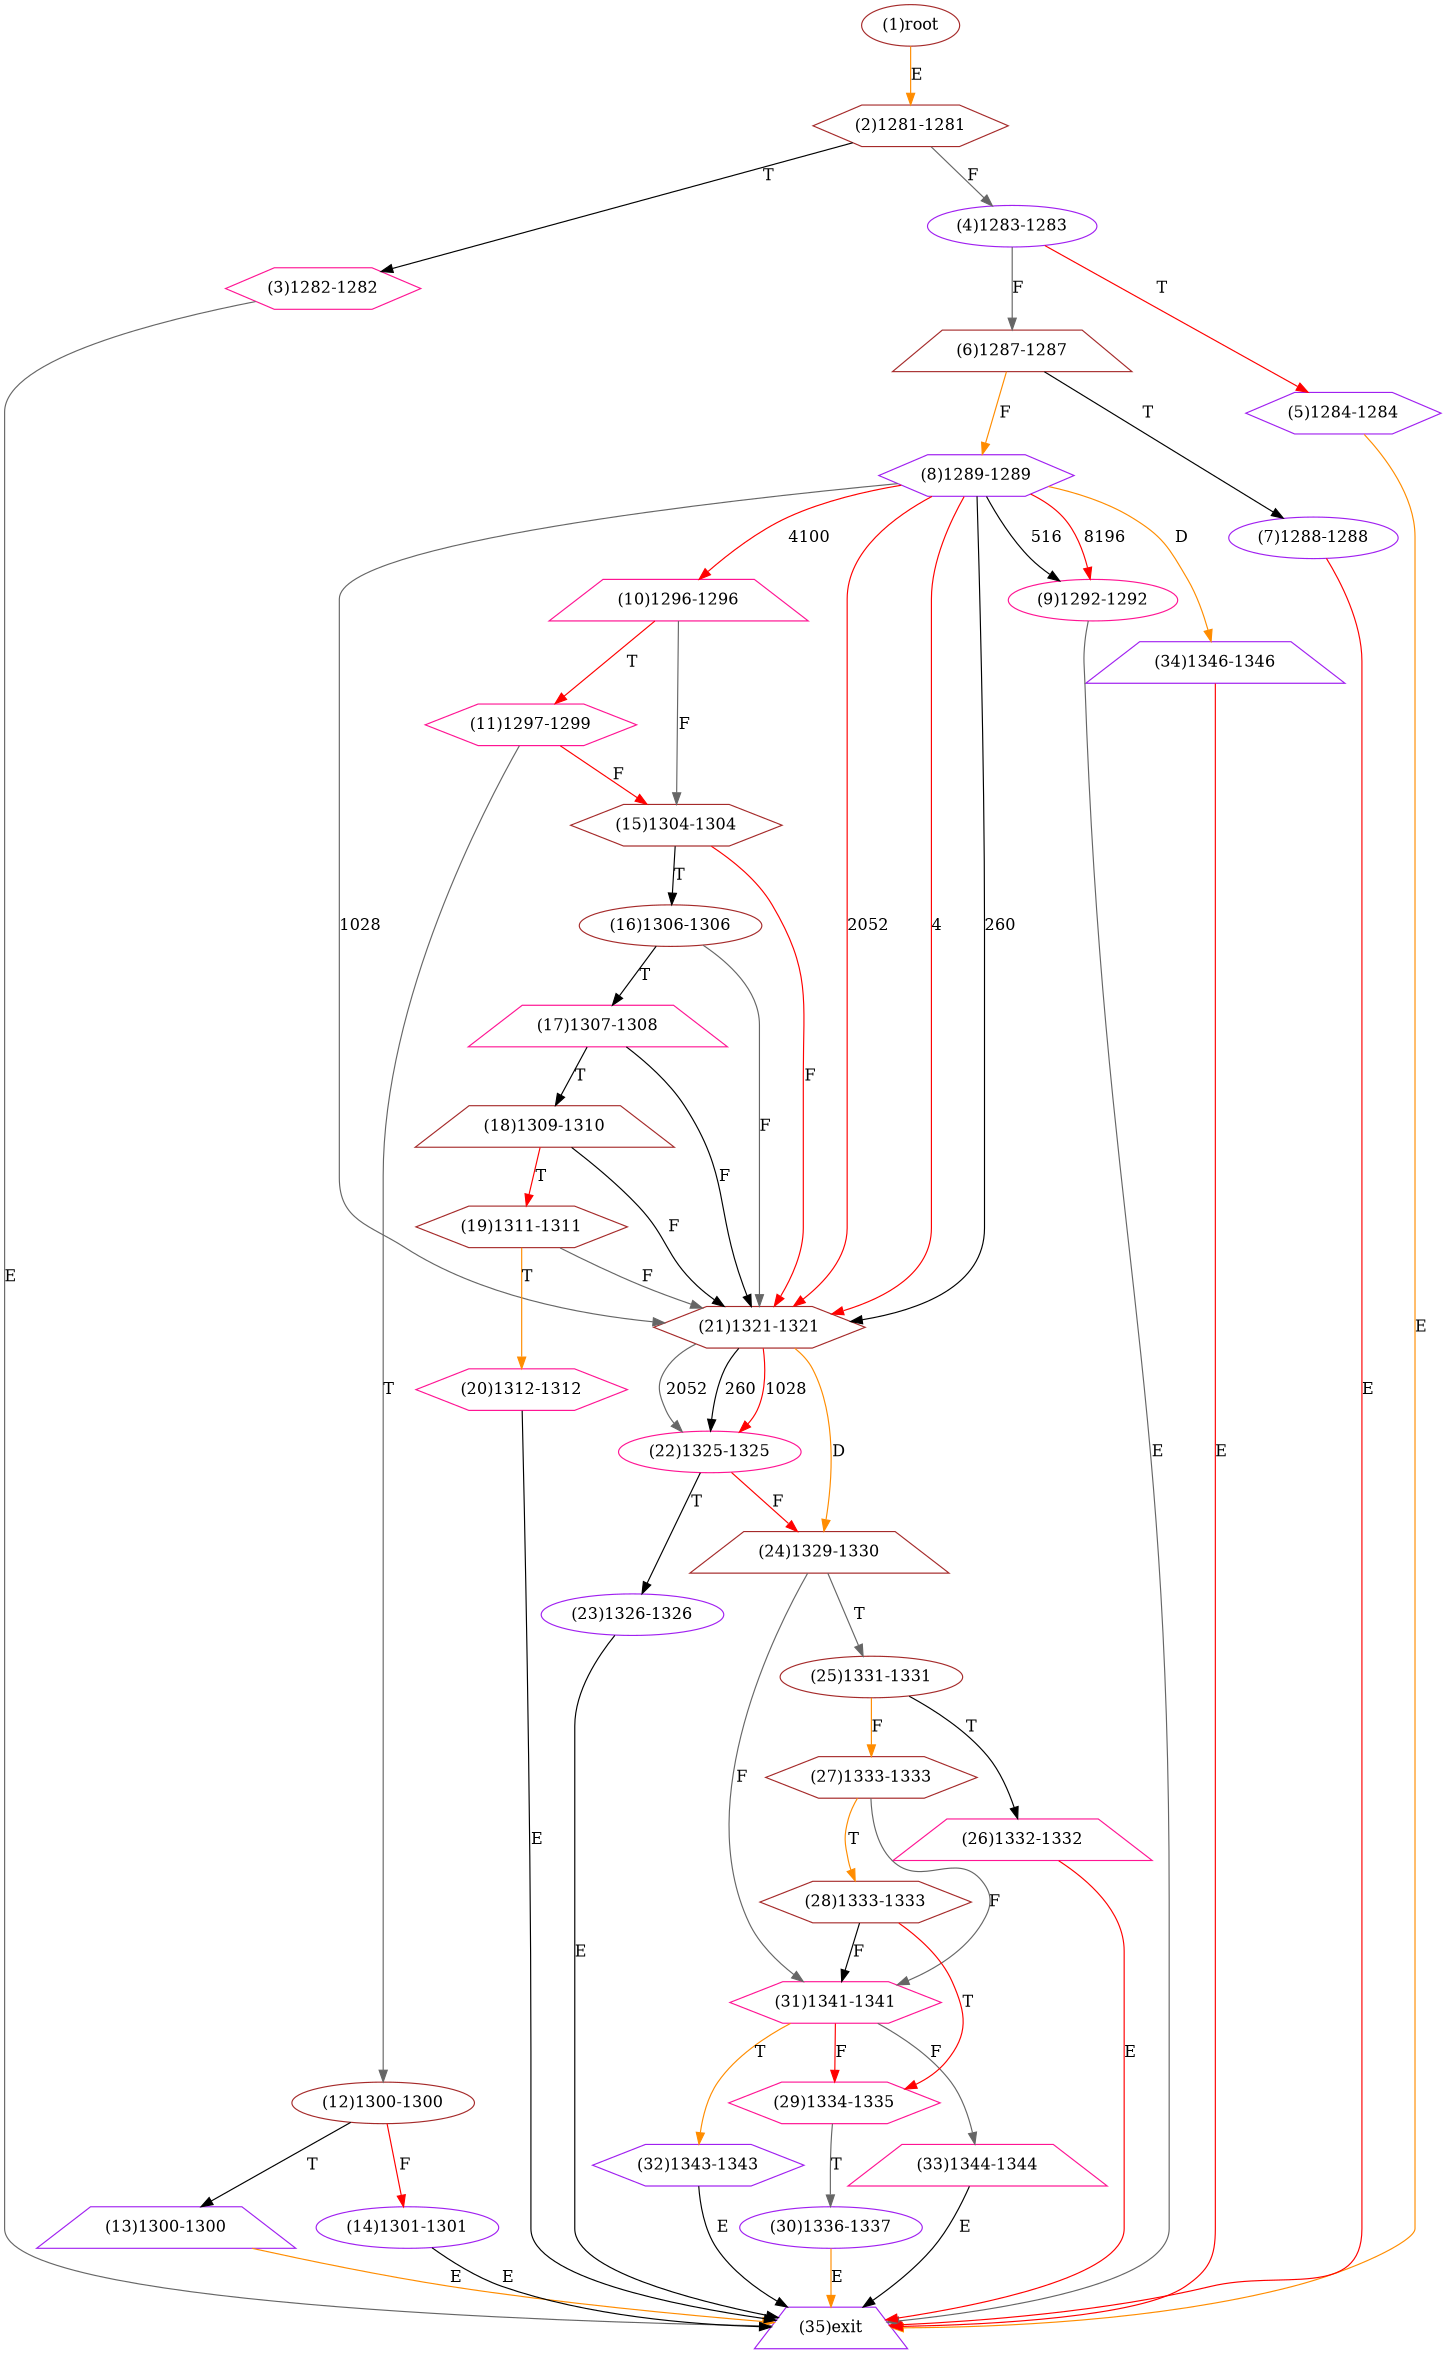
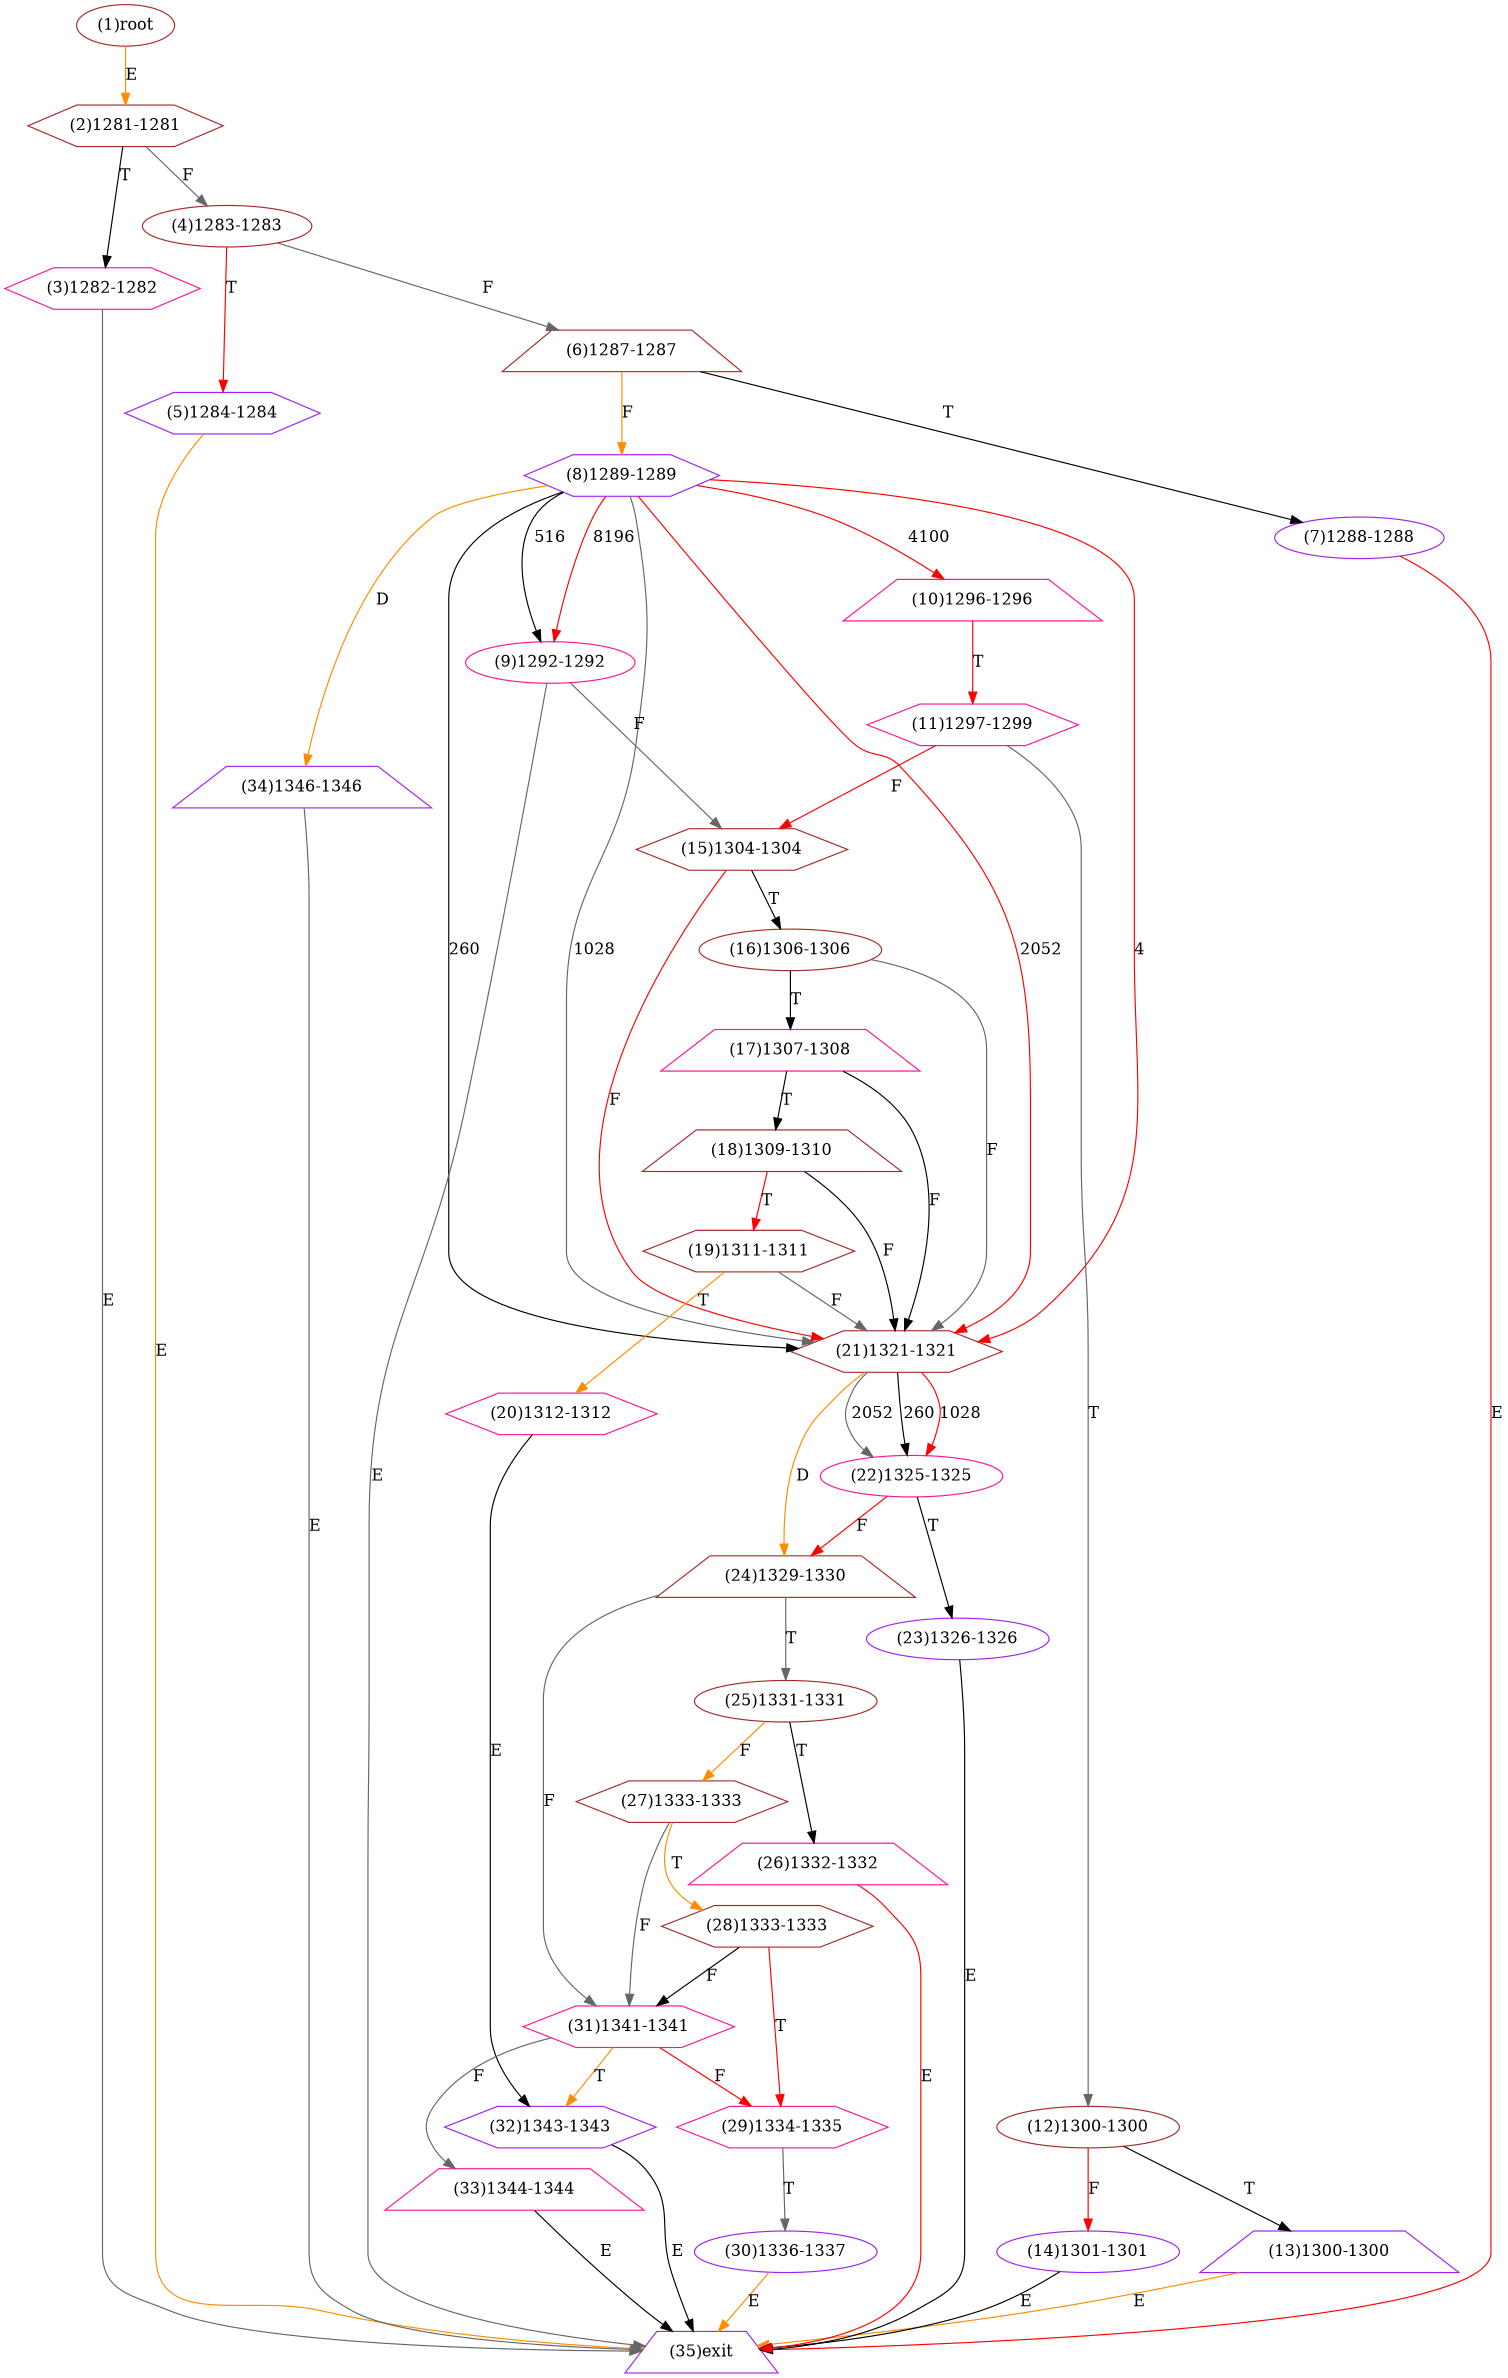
(1012, 226) -> (227, 226)
(678, 707) -> (645, 755)
(1215, 1634) -> (309, 1710)
(531, 1950) -> (490, 1764)
